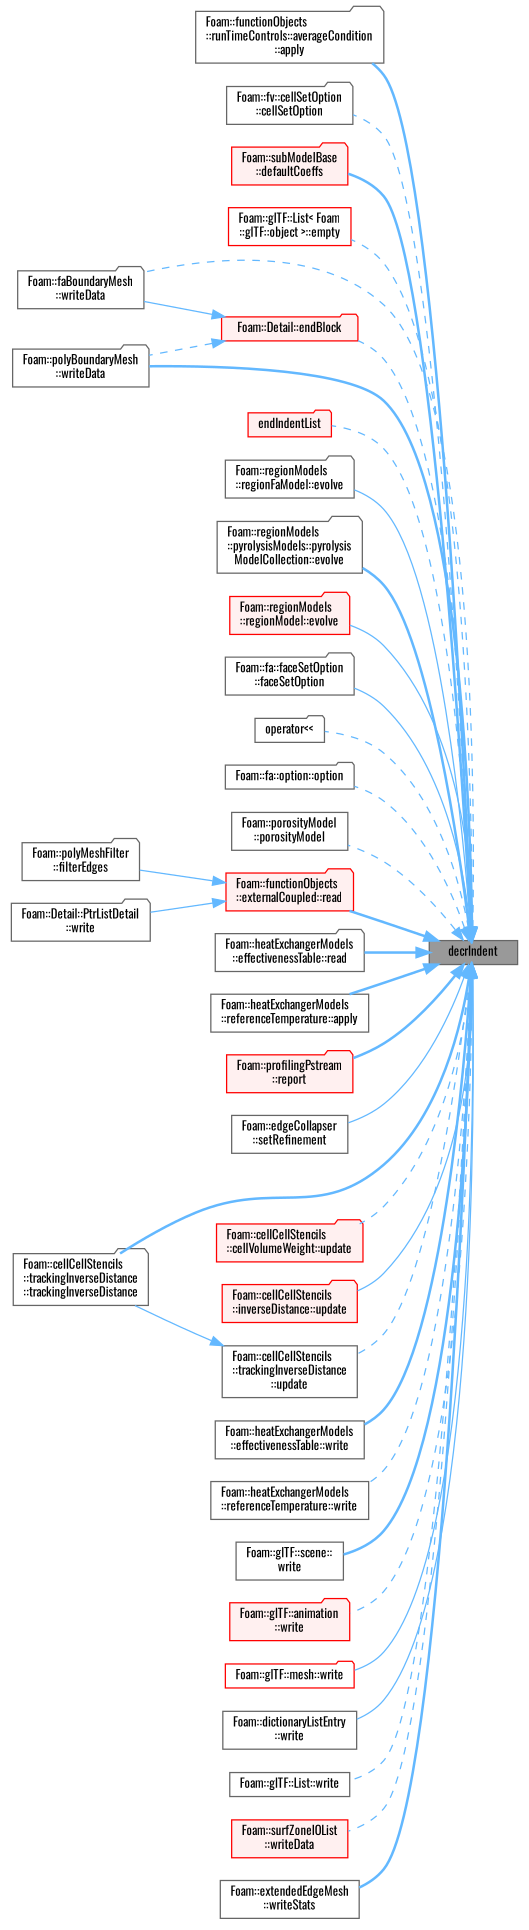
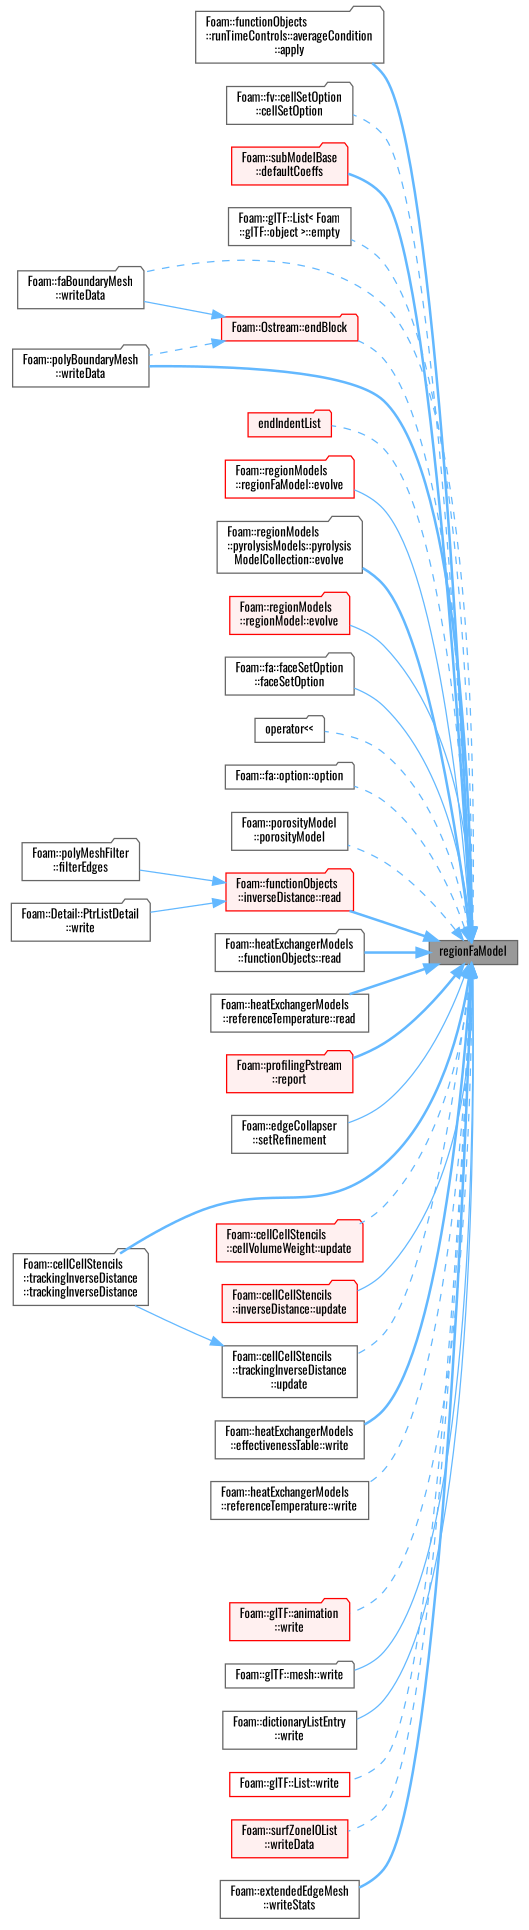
(290, 227) -> (290, 227)
(290, 329) -> (290, 329)
(290, 479) -> (290, 479)
(290, 892) -> (290, 892)
(290, 953) -> (290, 953)
(473, 953) -> (473, 953)
(290, 1013) -> (290, 1013)
(290, 1561) -> none
(290, 1676) -> (290, 1676)
(290, 1785) -> (290, 1785)
